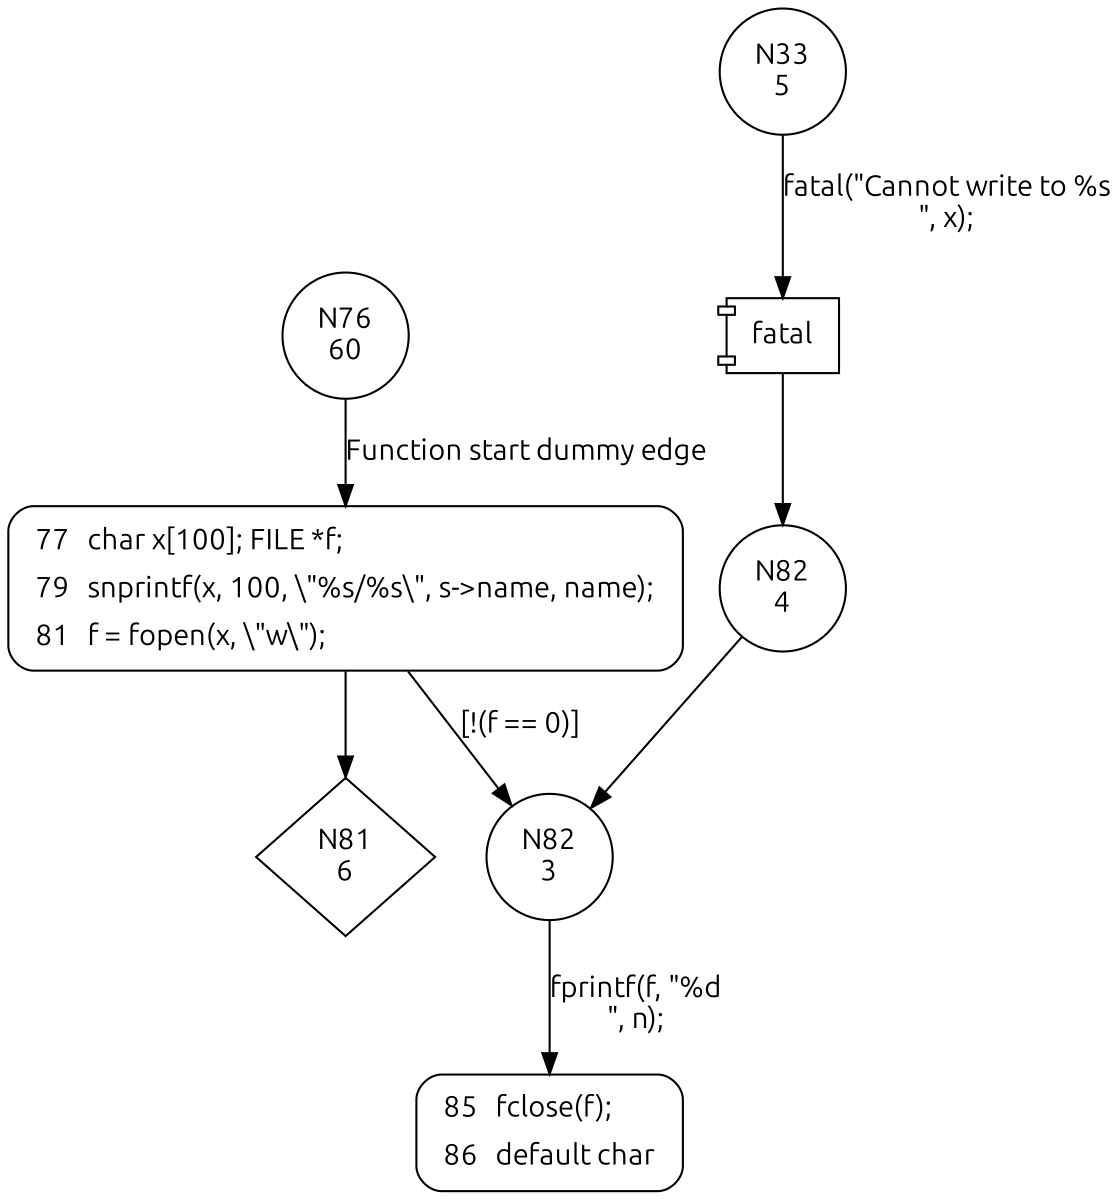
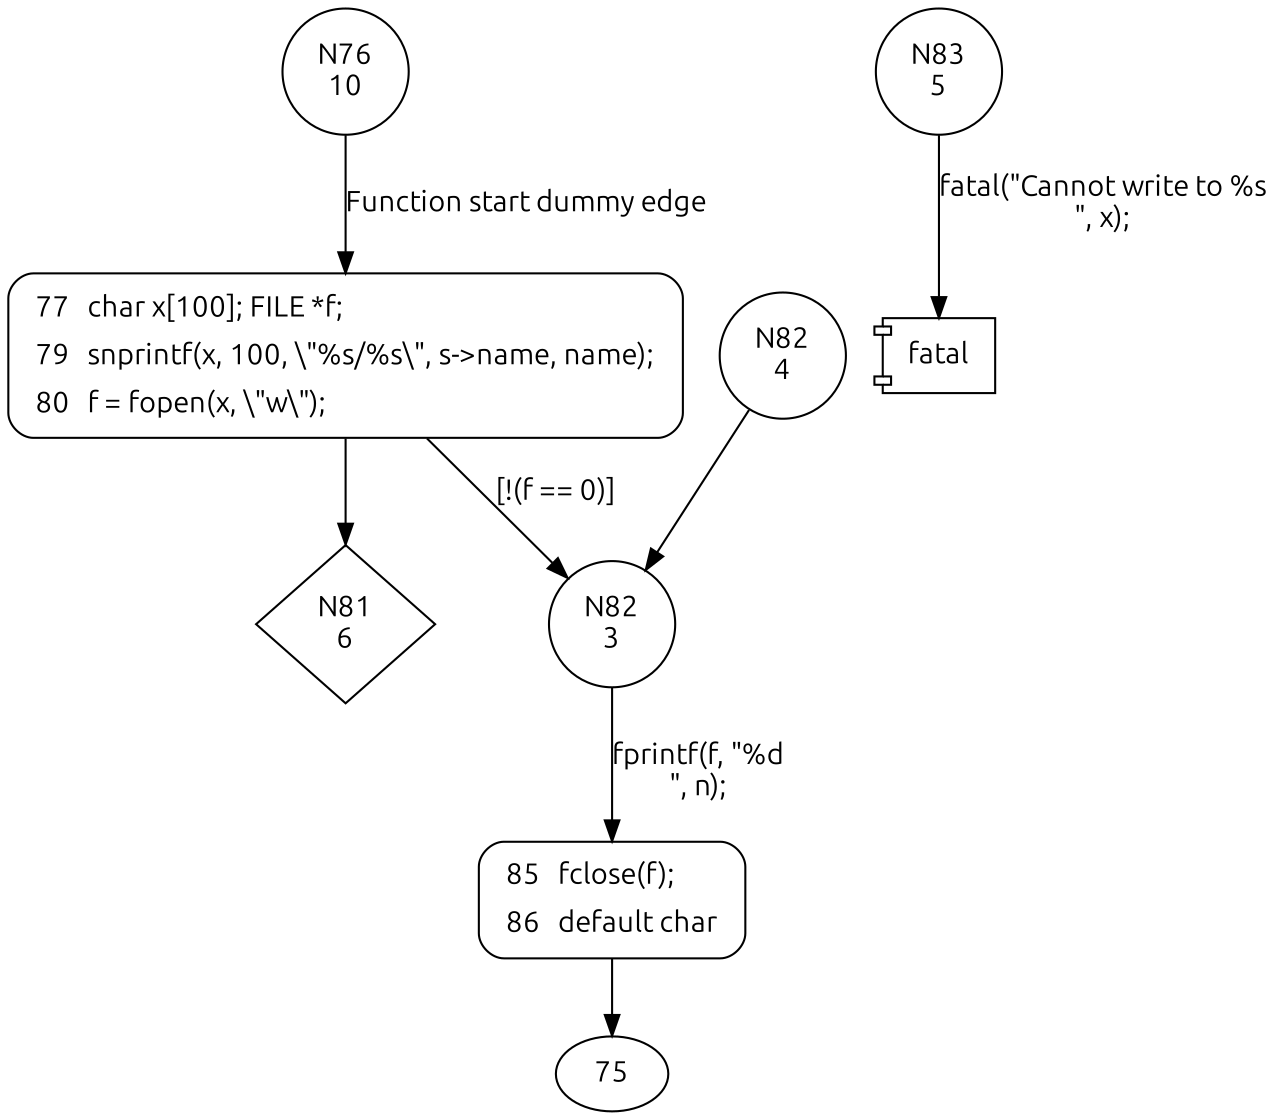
(783, 72) -> (939, 72)
(346, 336) -> (346, 72)
(783, 439) -> none
(53, 636) -> (53, 404)
none -> (612, 1074)
